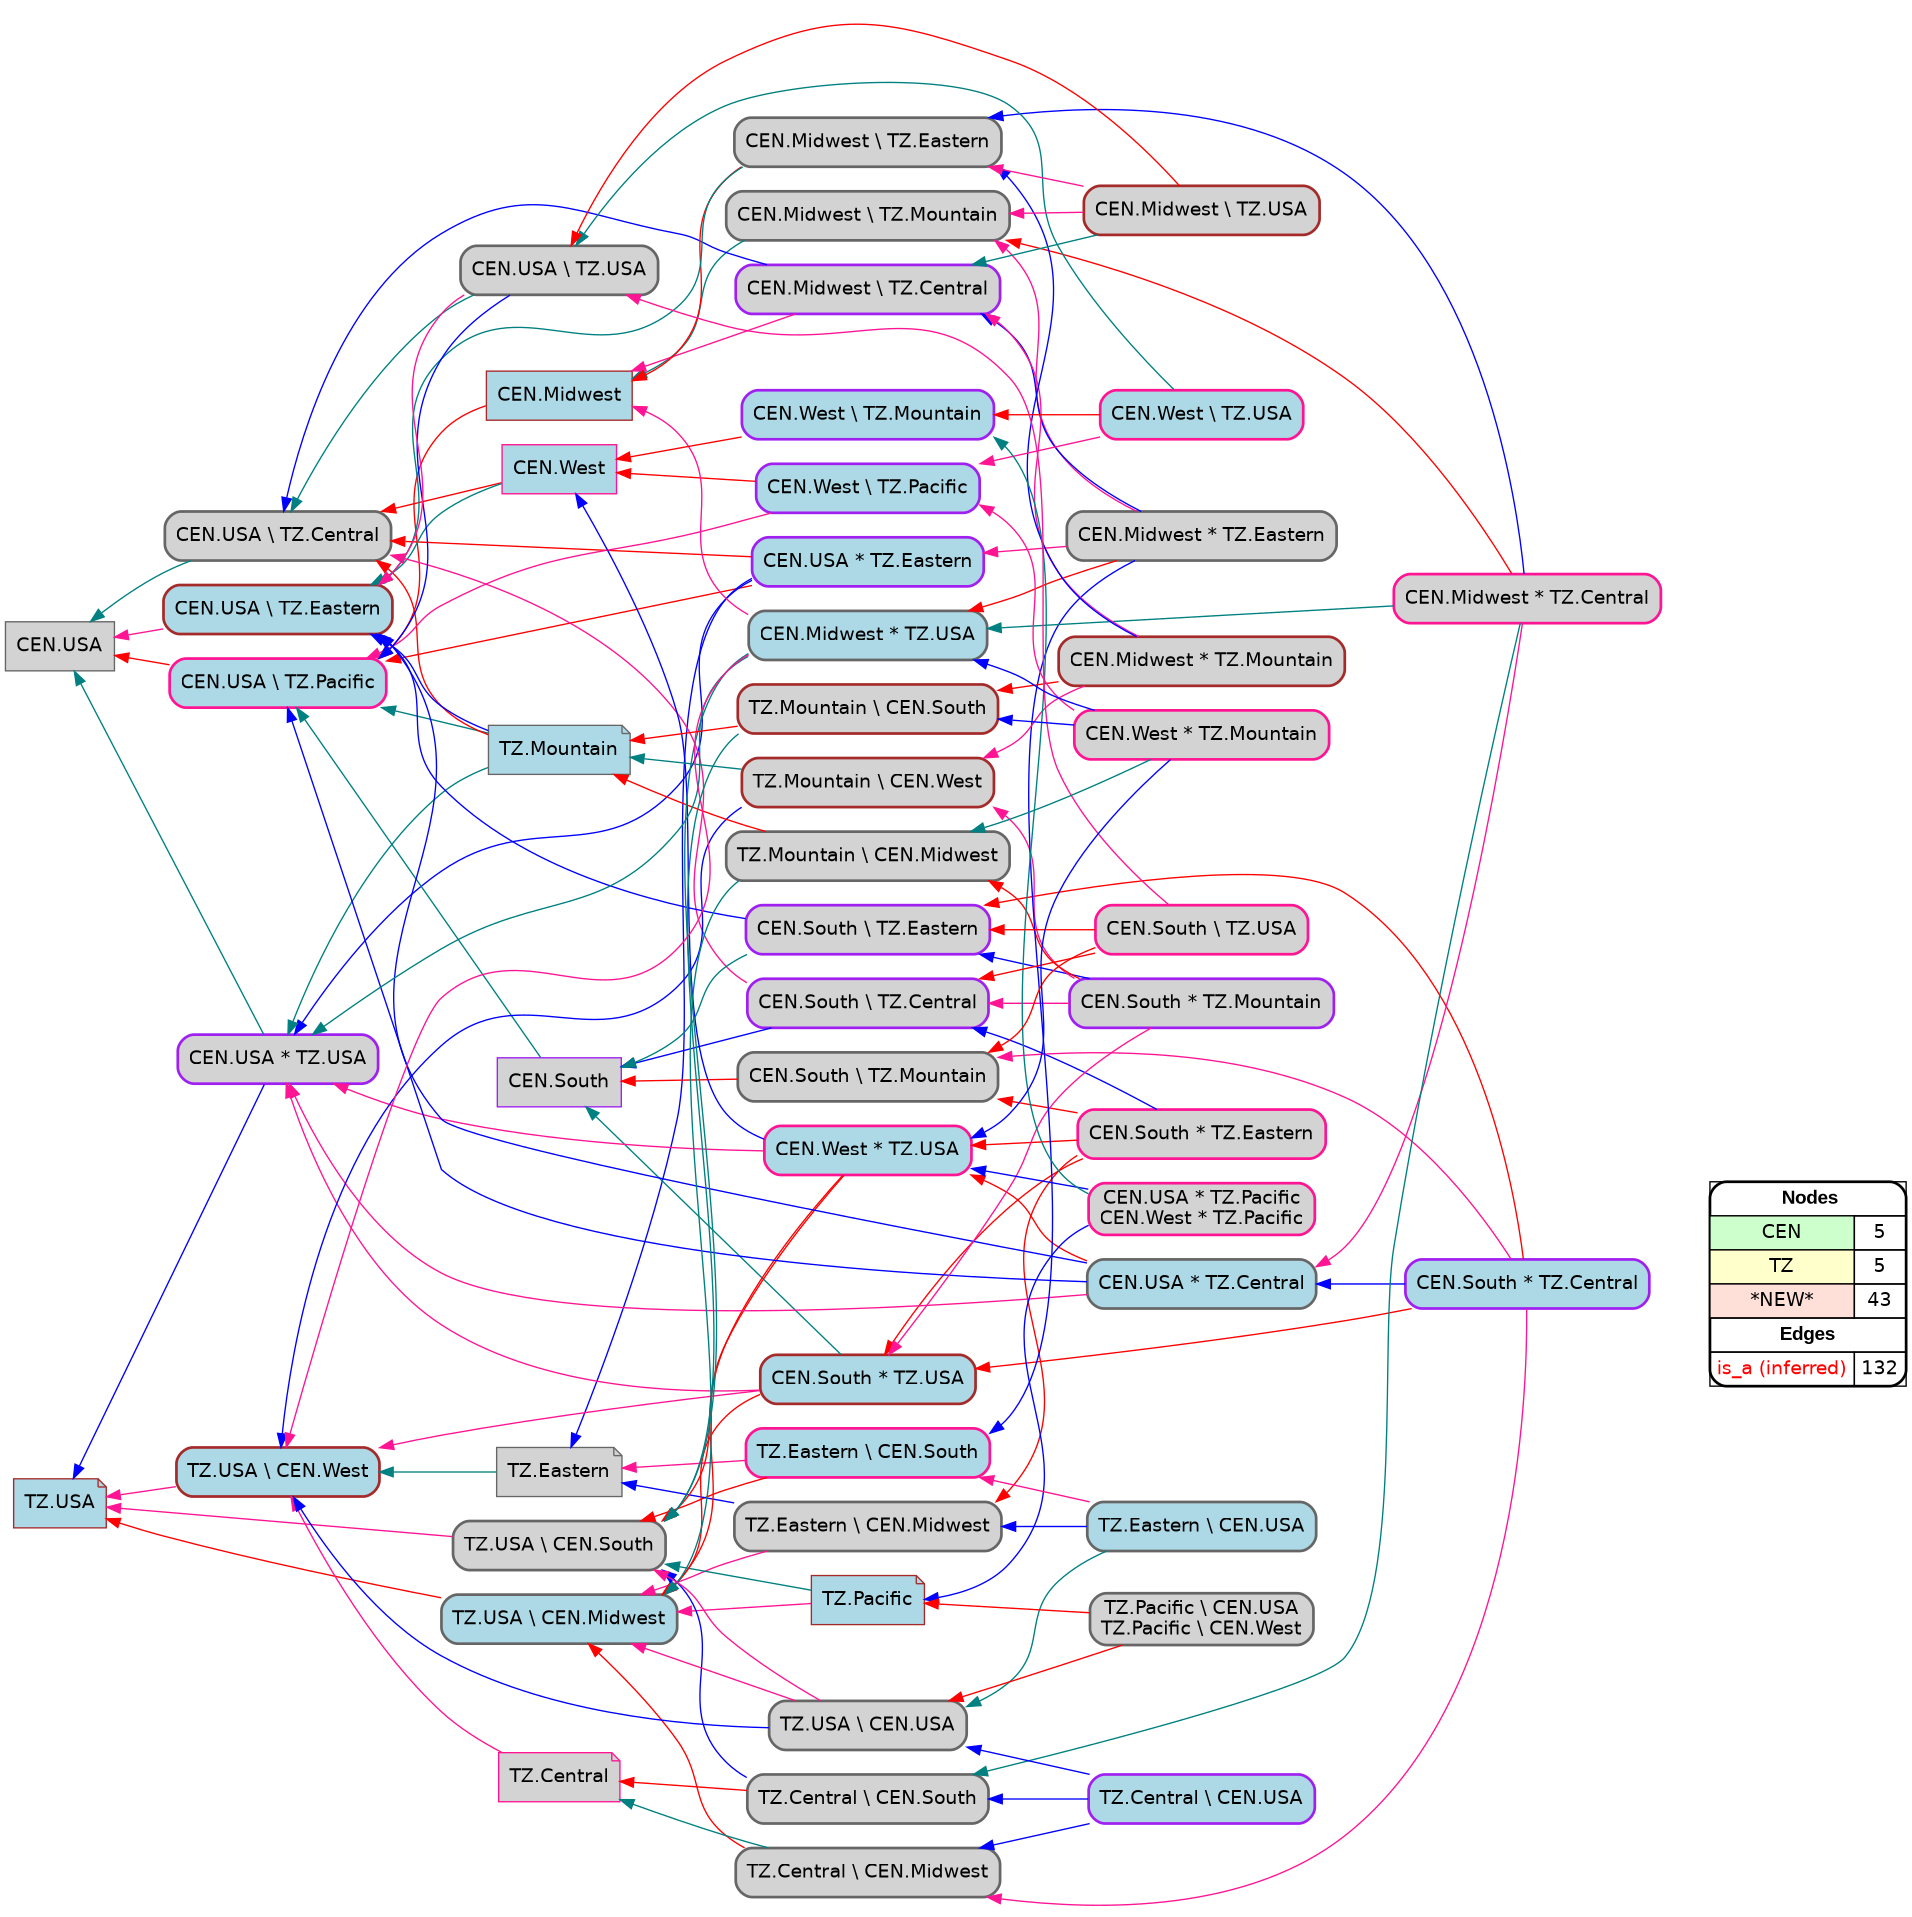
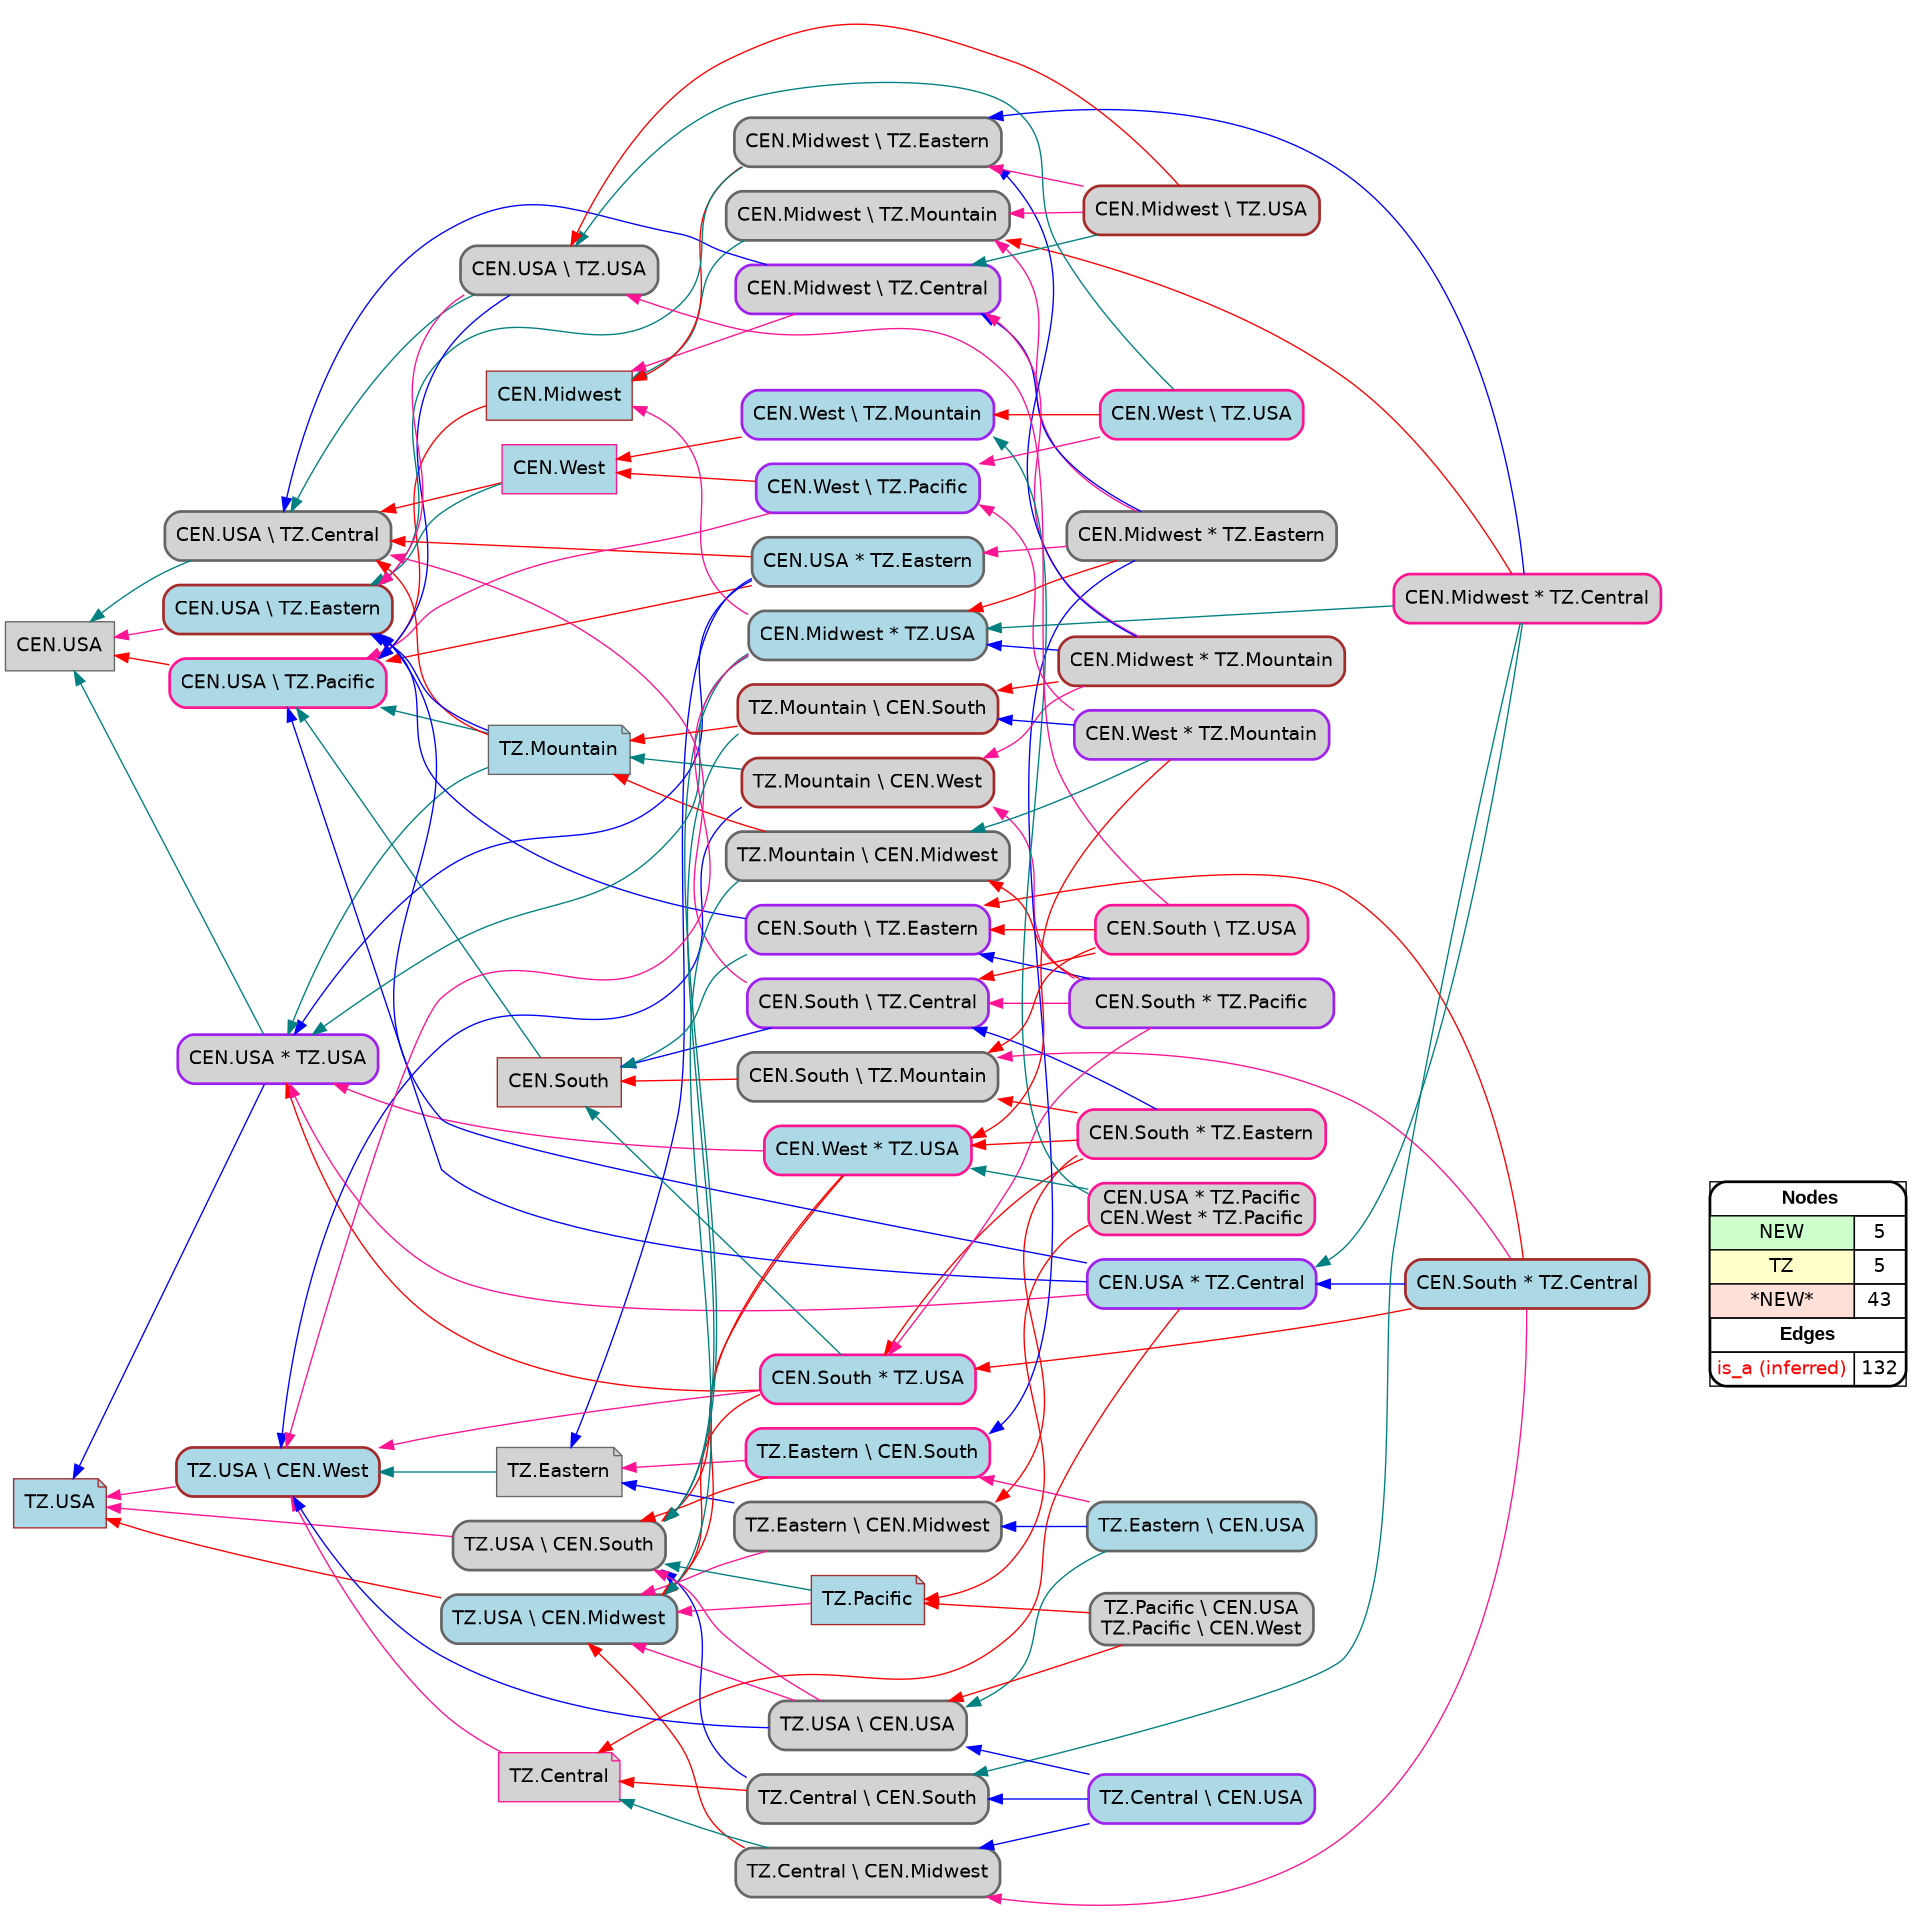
(868, 562) -> (868, 562)
(1023, 678) -> (1025, 648)
(670, 691) -> none
(1202, 735) -> (1202, 735)
(1051, 914) -> (1051, 914)
(1459, 954) -> (1459, 954)
(1202, 1003) -> (1202, 1003)
(559, 1082) -> (559, 1082)
(1032, 1179) -> (1032, 1179)
(1038, 1228) -> (990, 1650)
(1782, 1232) -> (1782, 1232)
(1202, 1284) -> (1202, 1284)
(1527, 1284) -> (1527, 1284)
(464, 1337) -> (464, 1337)
(868, 1379) -> (868, 1379)
(1034, 1404) -> (1034, 1404)
